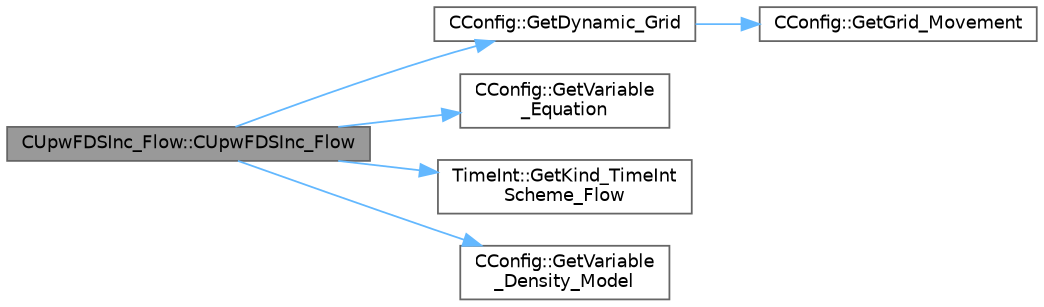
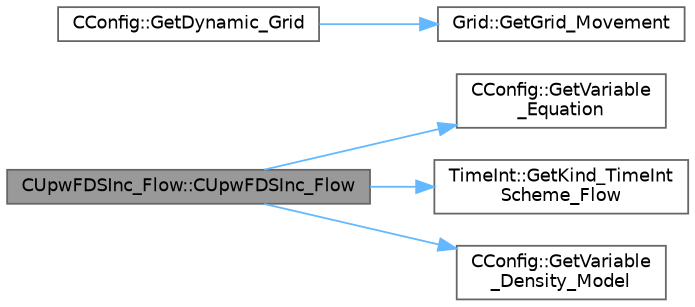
(898, 24) -> (561, 24)
(355, 84) -> none
